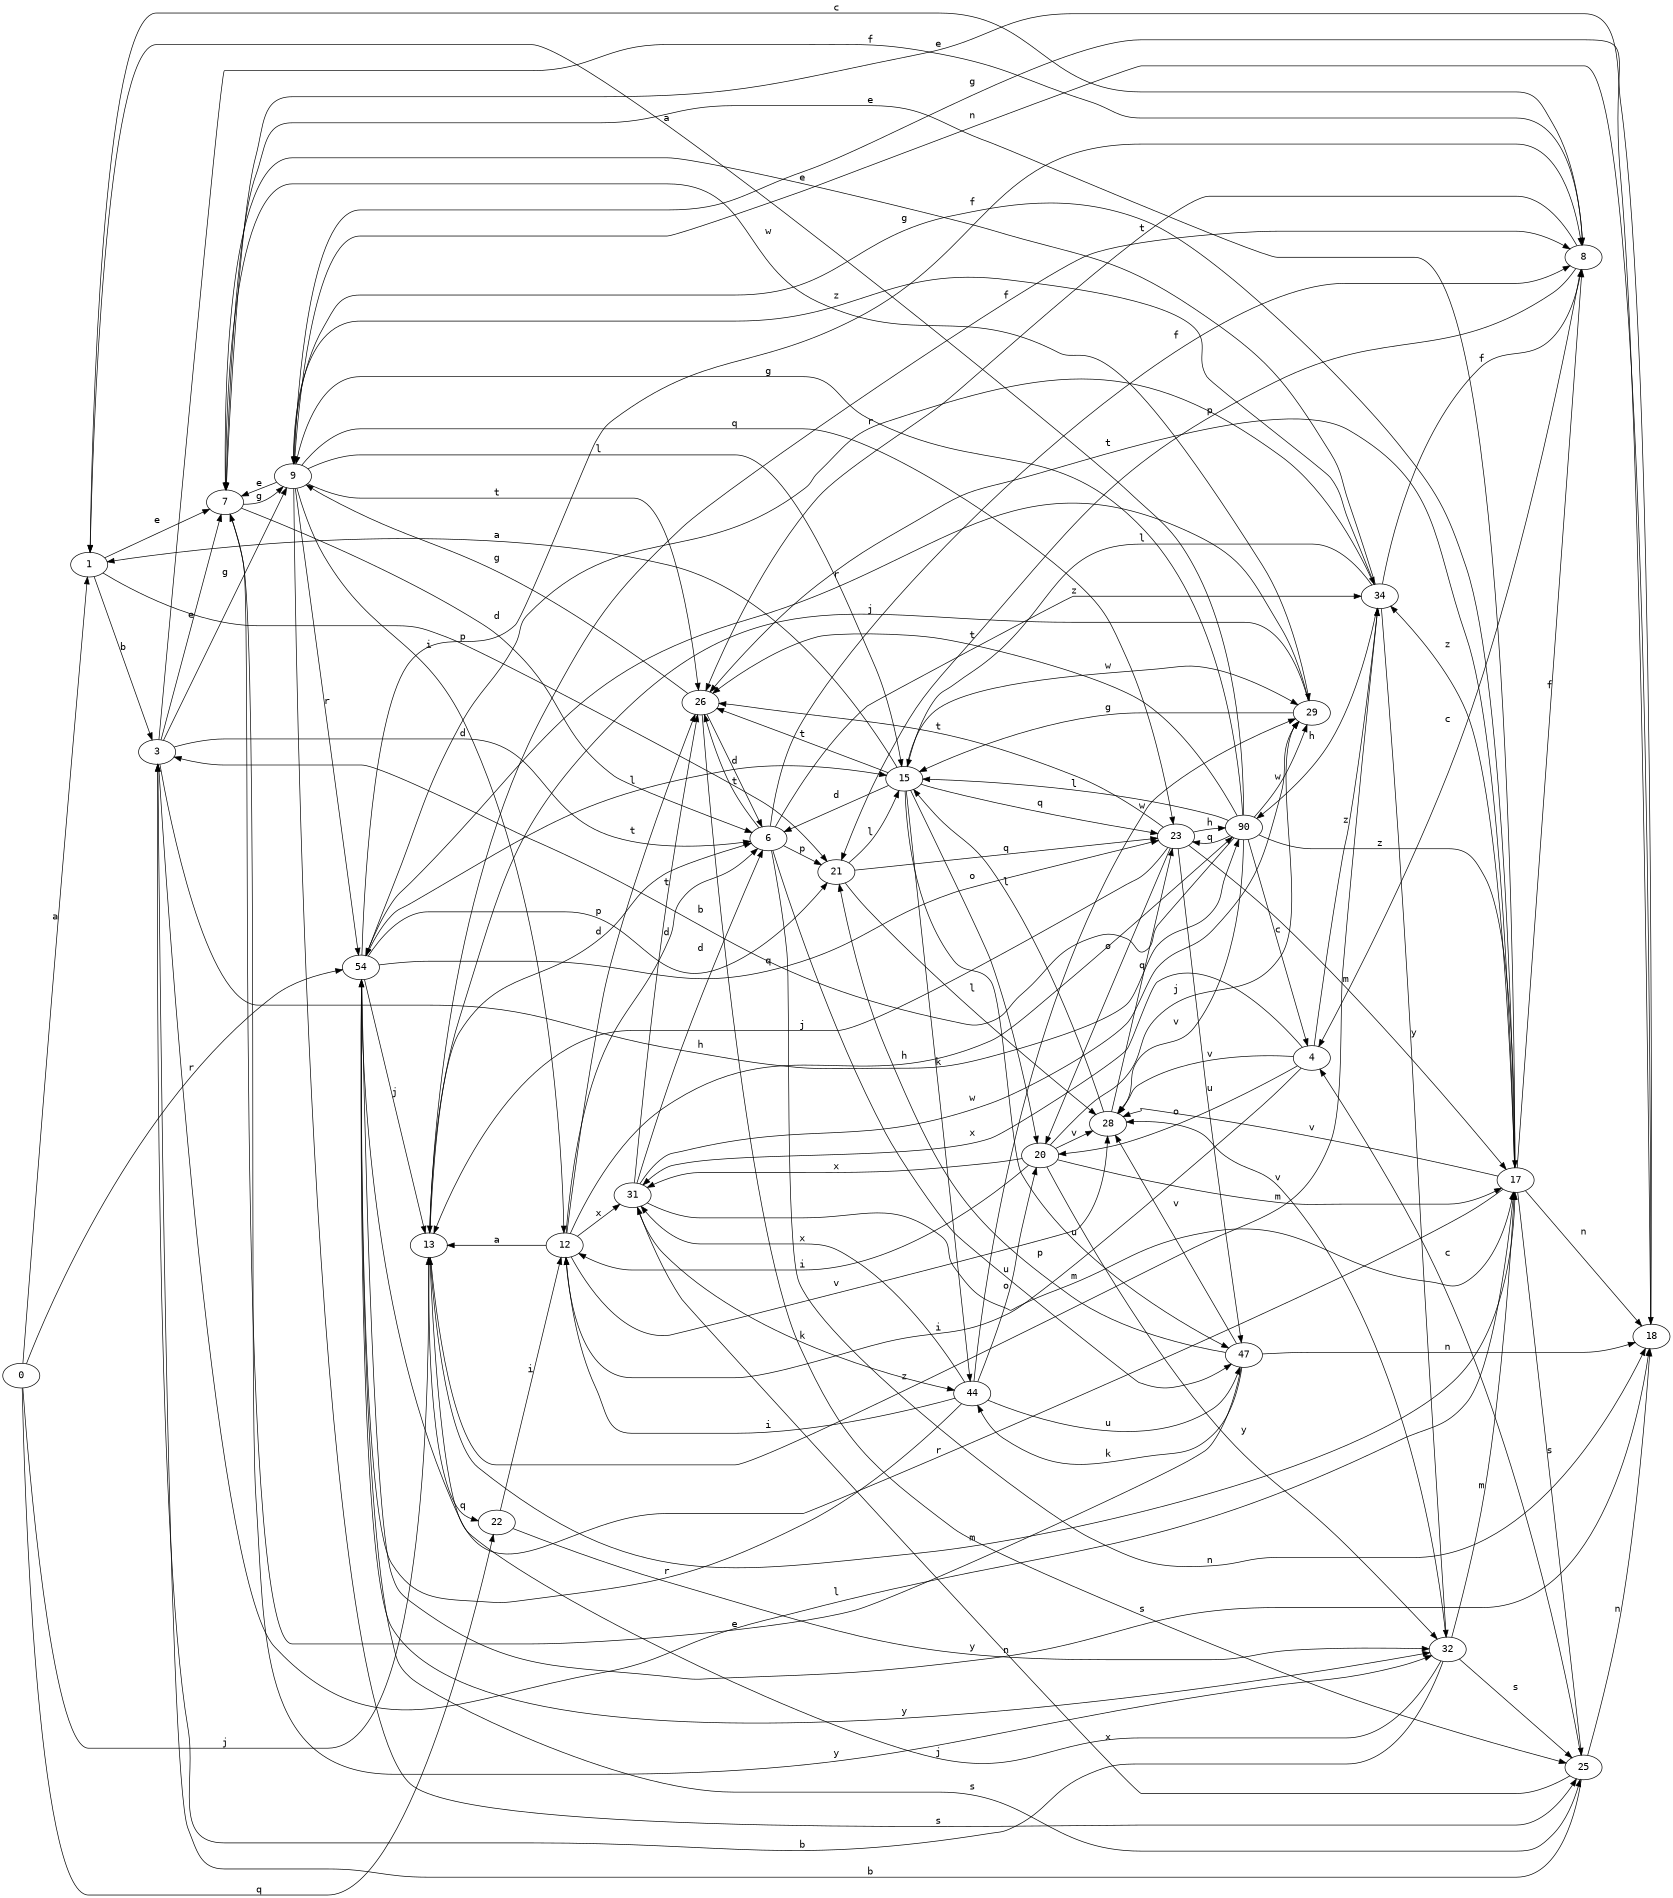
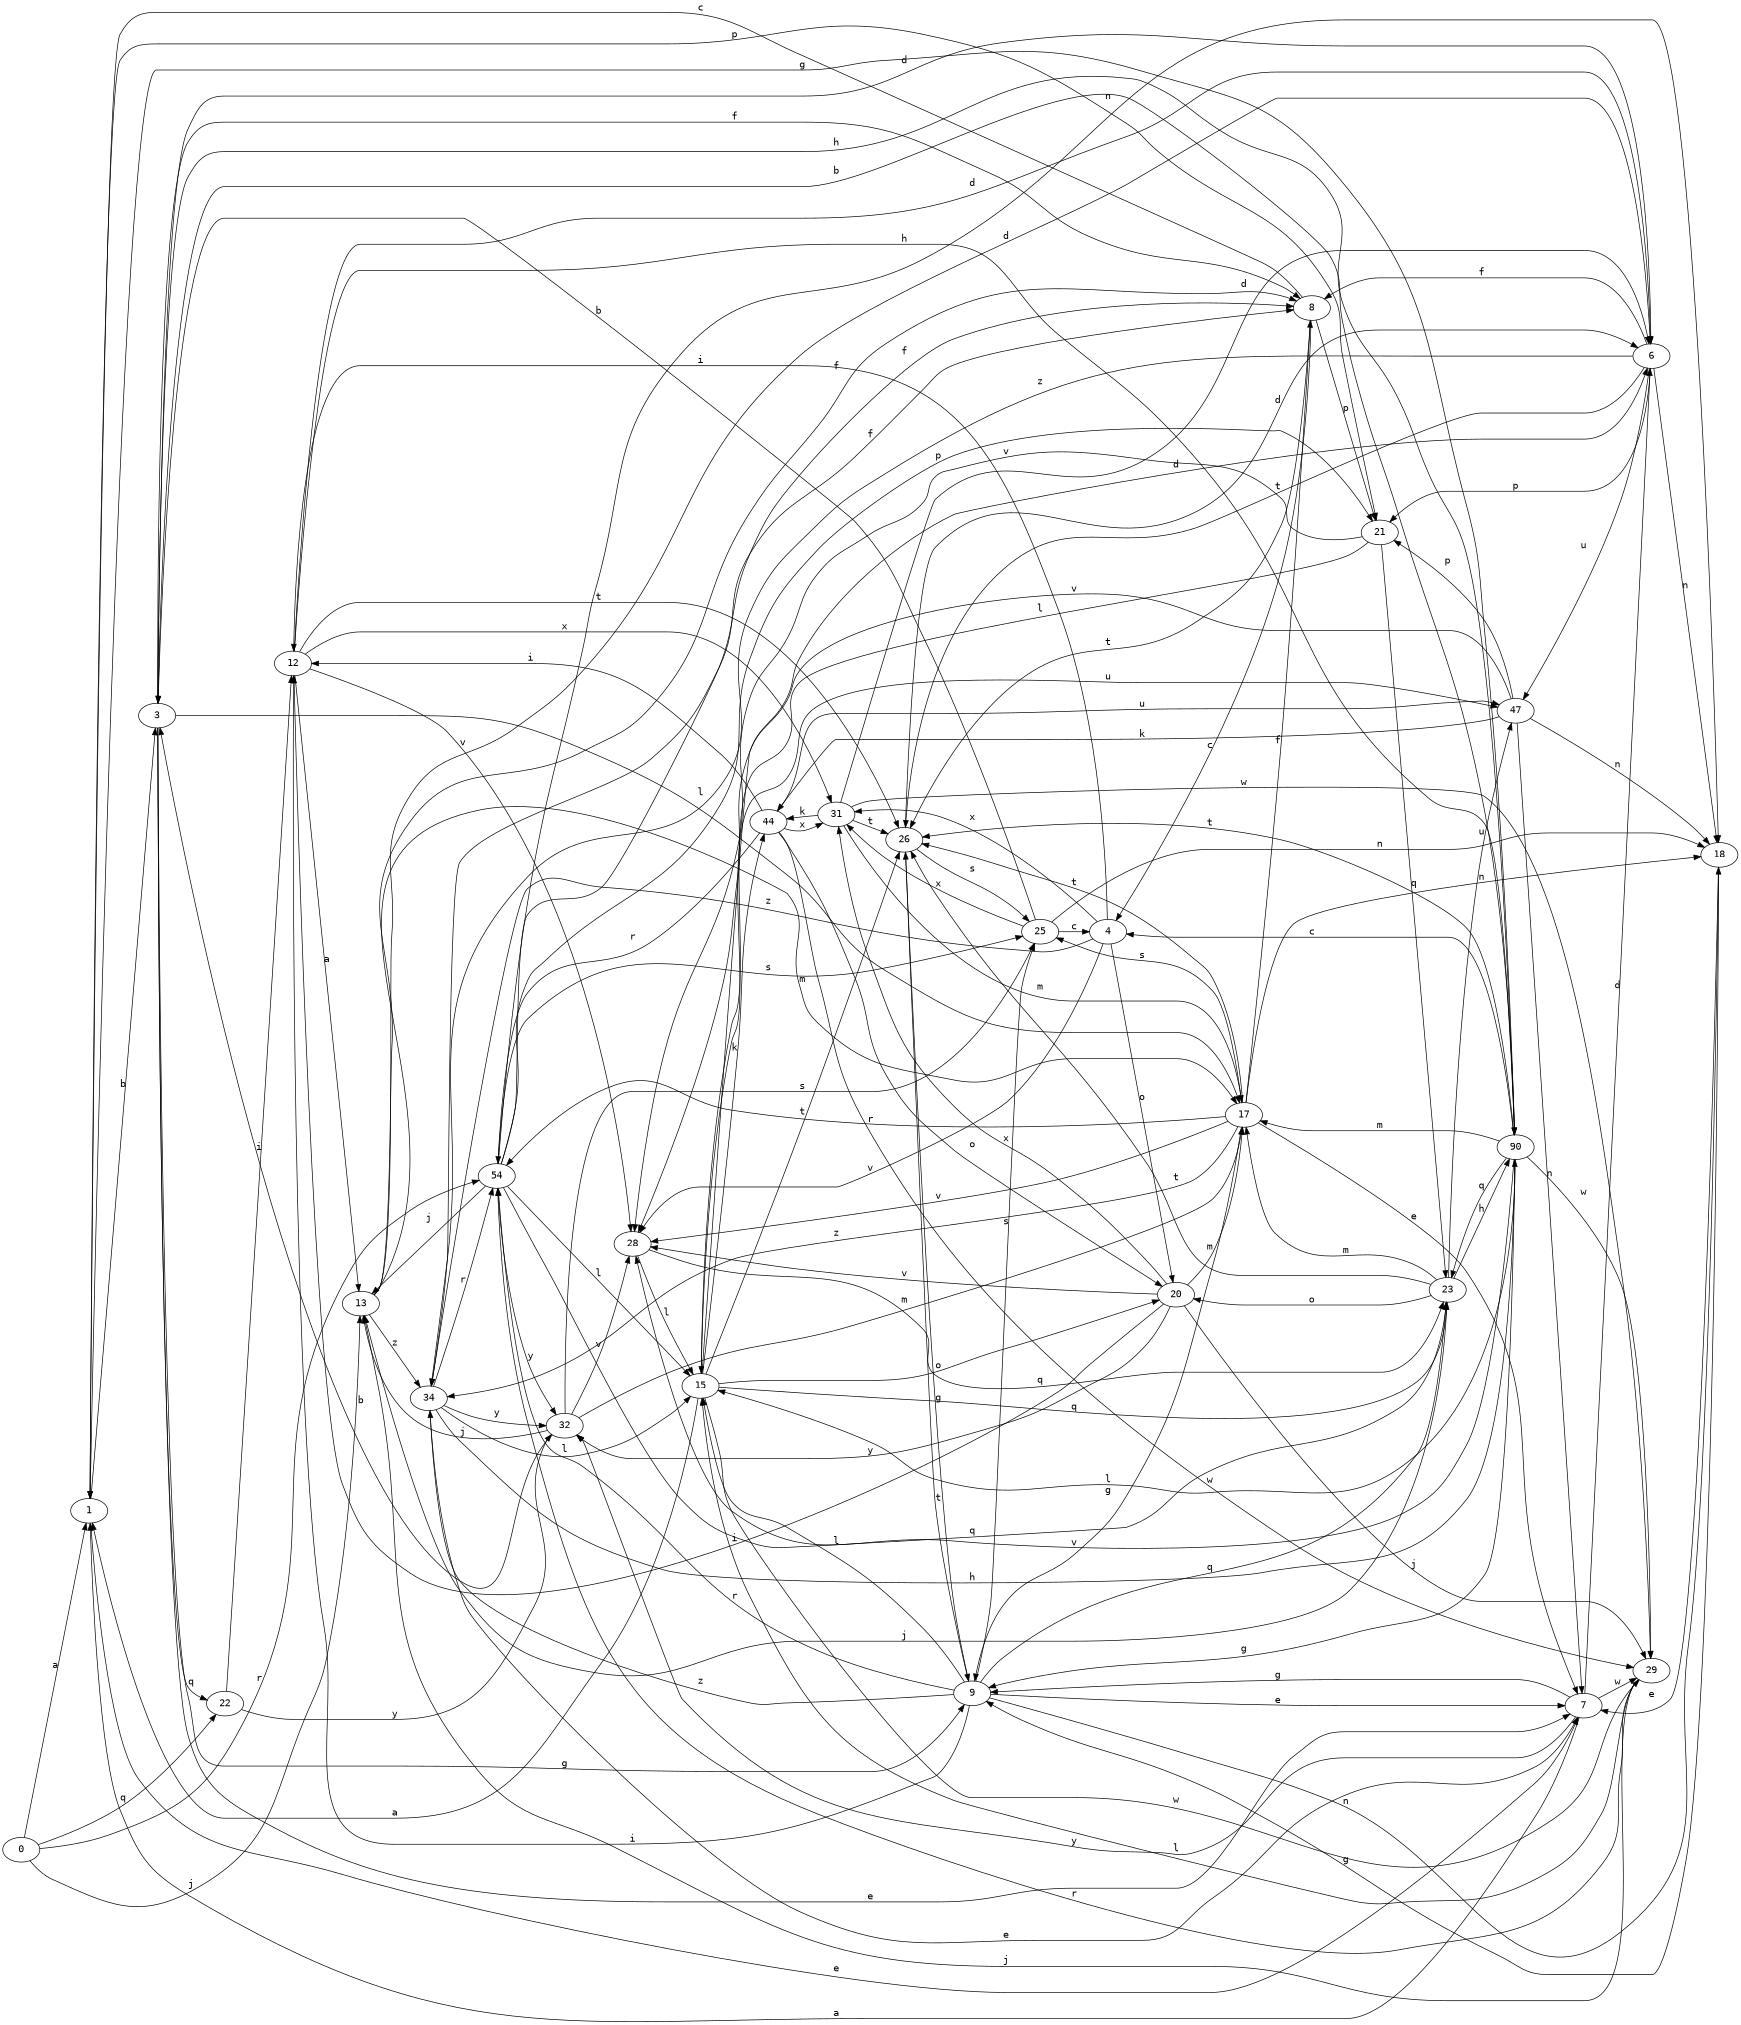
(667, 118) -> (802, 65)
(1108, 708) -> (1176, 1849)
(1380, 844) -> (1380, 1126)
(972, 989) -> (1006, 452)
(433, 1394) -> (162, 1217)
(734, 1624) -> (1550, 1174)
none -> (754, 2020)
